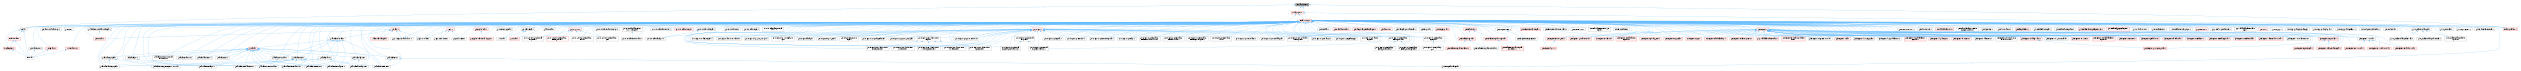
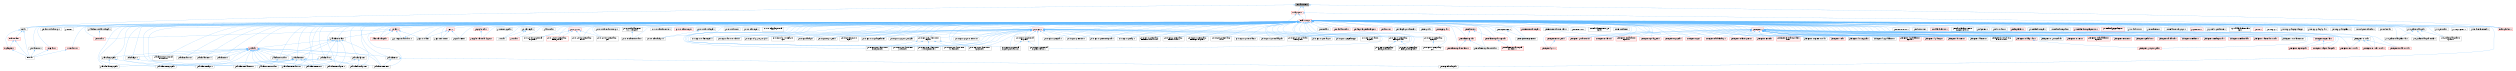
(1767, 39) -> (1765, 39)
(166, 67) -> (166, 67)
